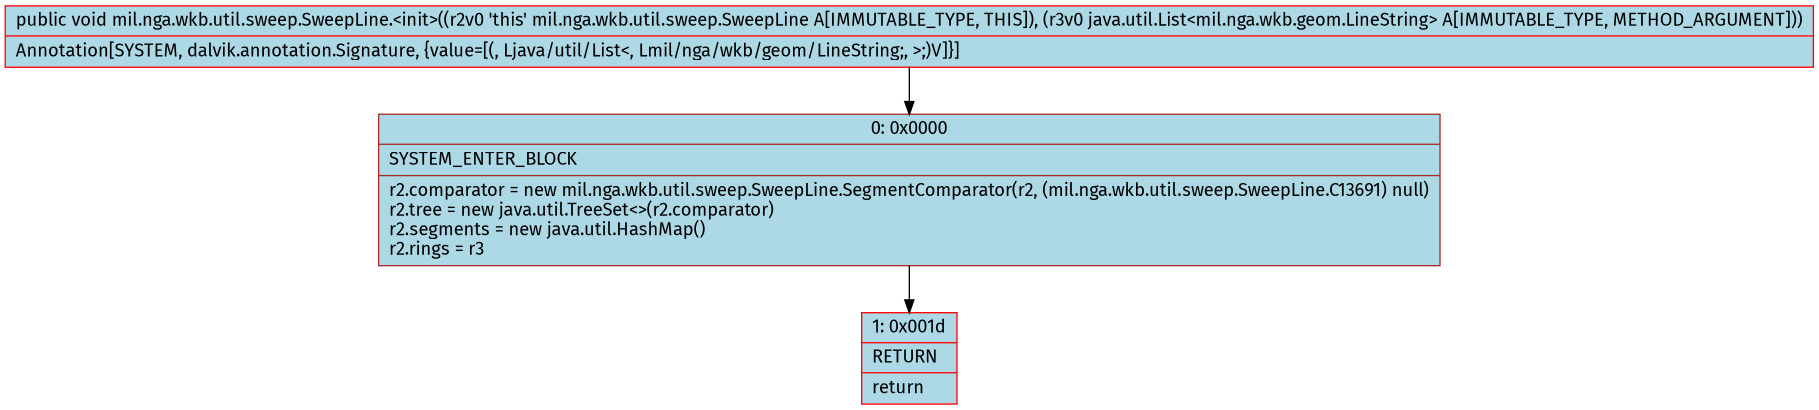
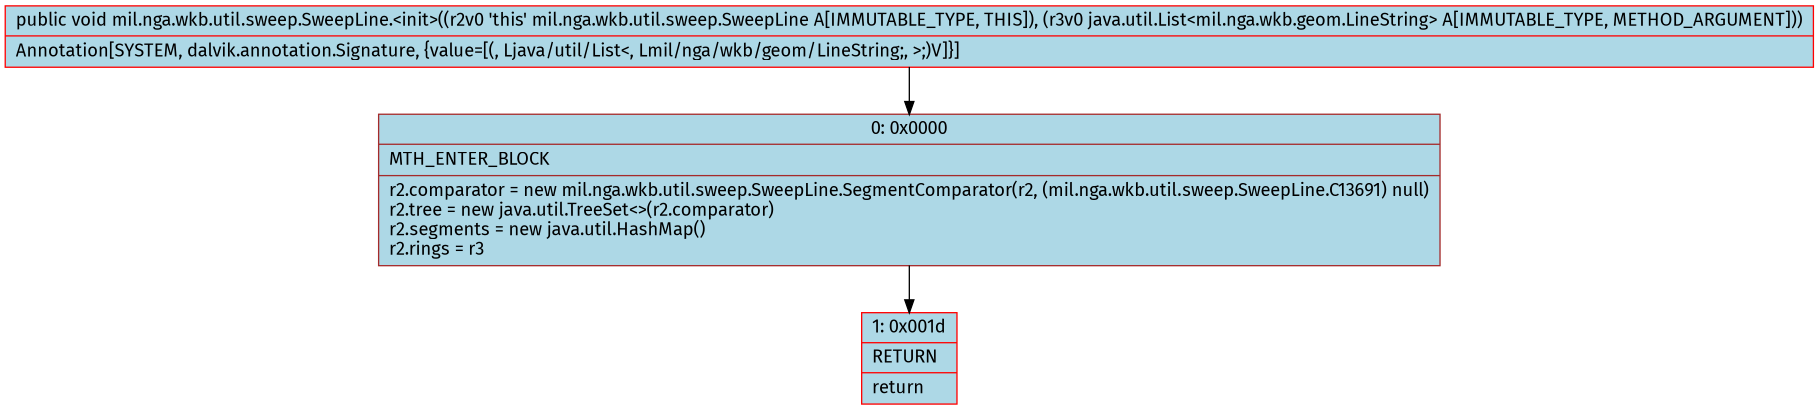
(484, 159) -> (470, 159)
